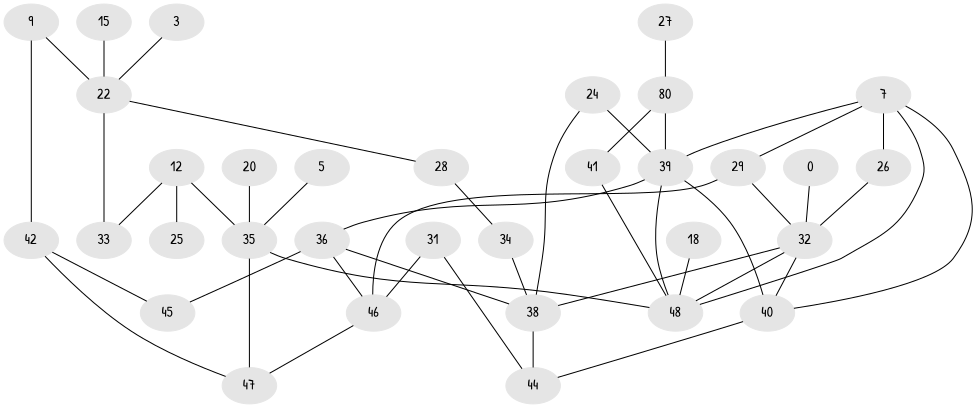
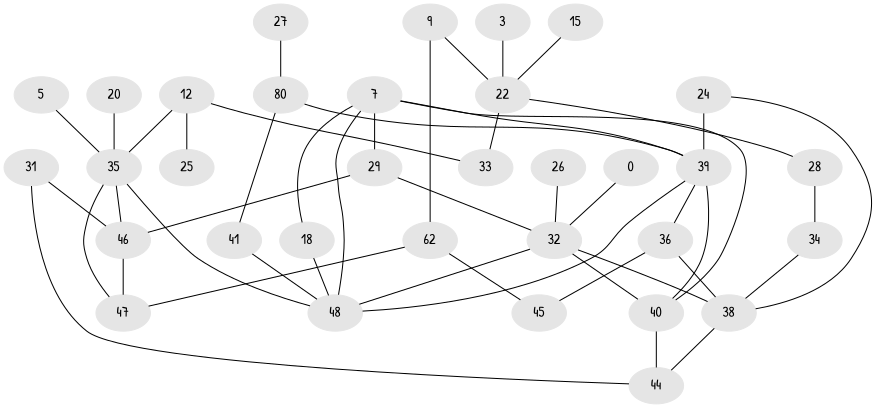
(884, 131) -> (303, 154)
(31, 240) -> (430, 240)
(351, 281) -> (119, 204)
